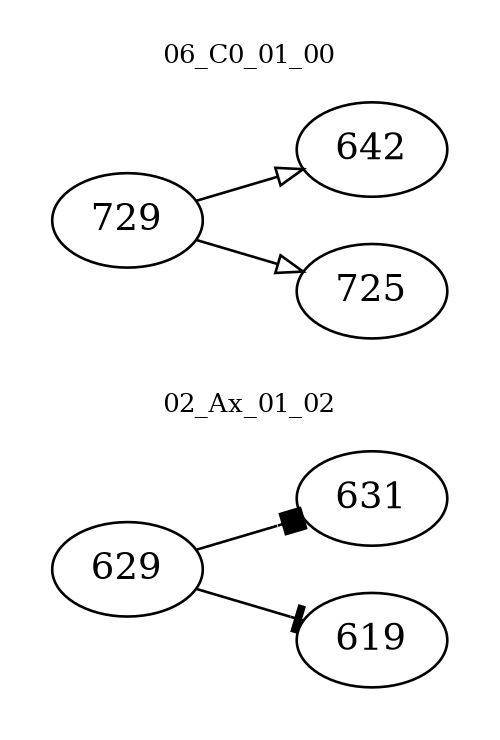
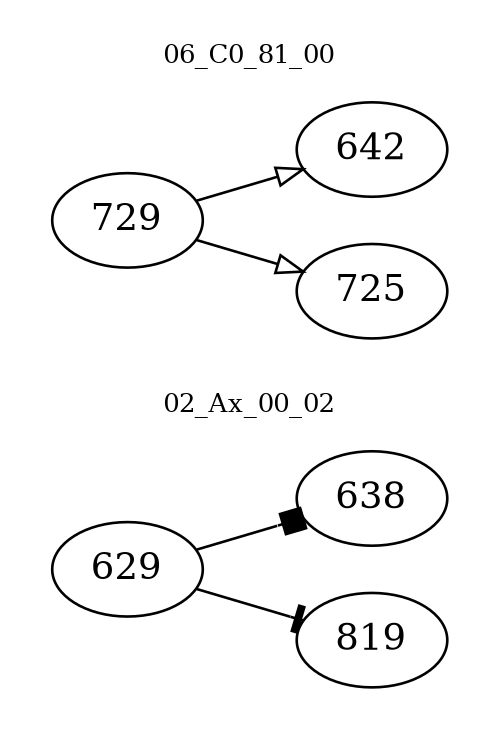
(250, 56) -> (250, 56)
(250, 405) -> (250, 405)
(372, 498) -> (372, 498)
(372, 640) -> (372, 640)
